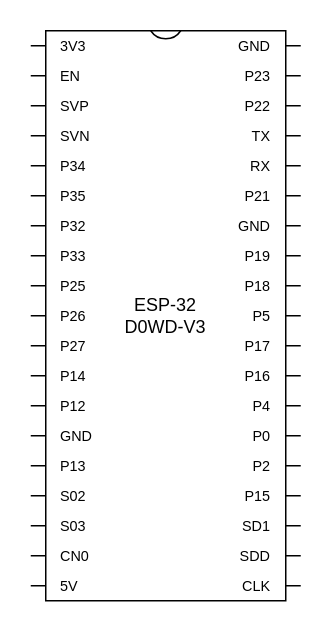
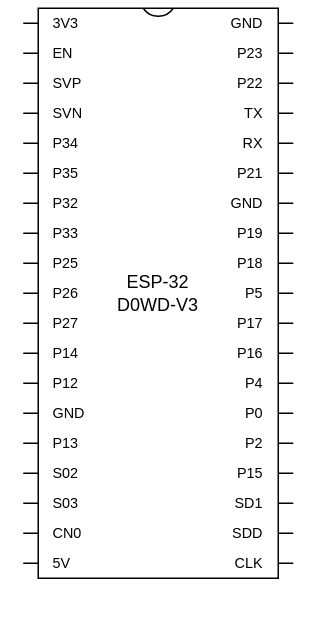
(166, 316) -> (158, 293)
